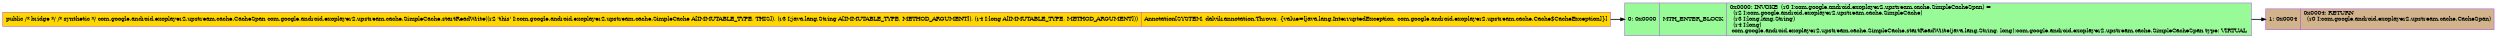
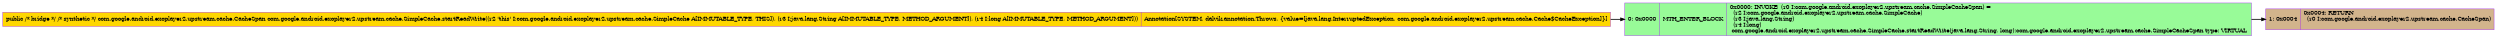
(1762, 19) -> (1762, 19)
